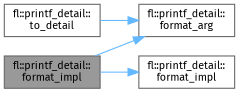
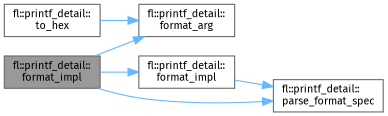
(52, 20) -> (52, 20)
none -> (328, 96)
